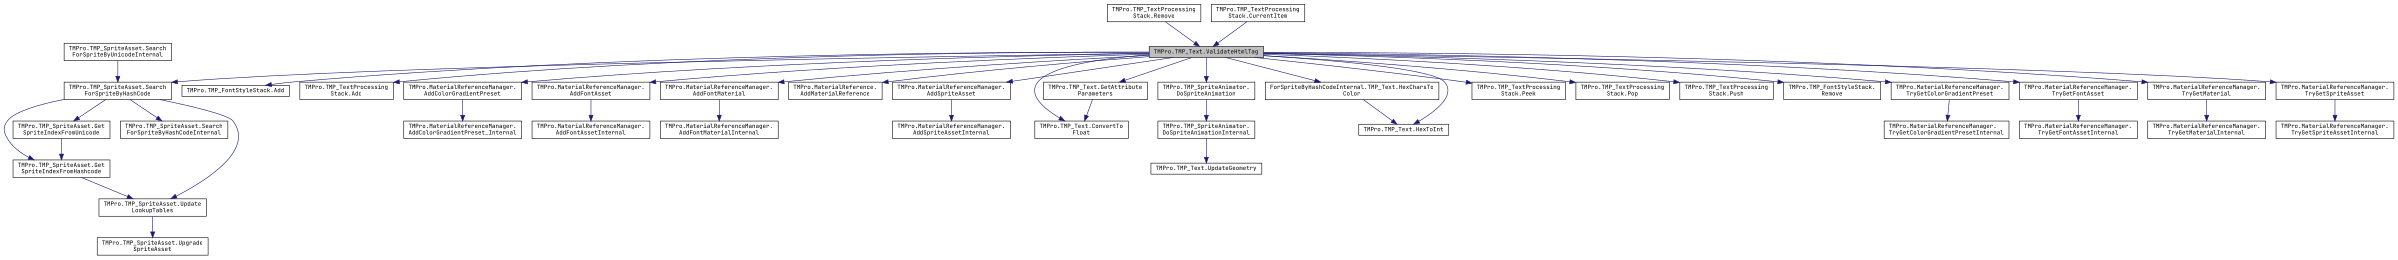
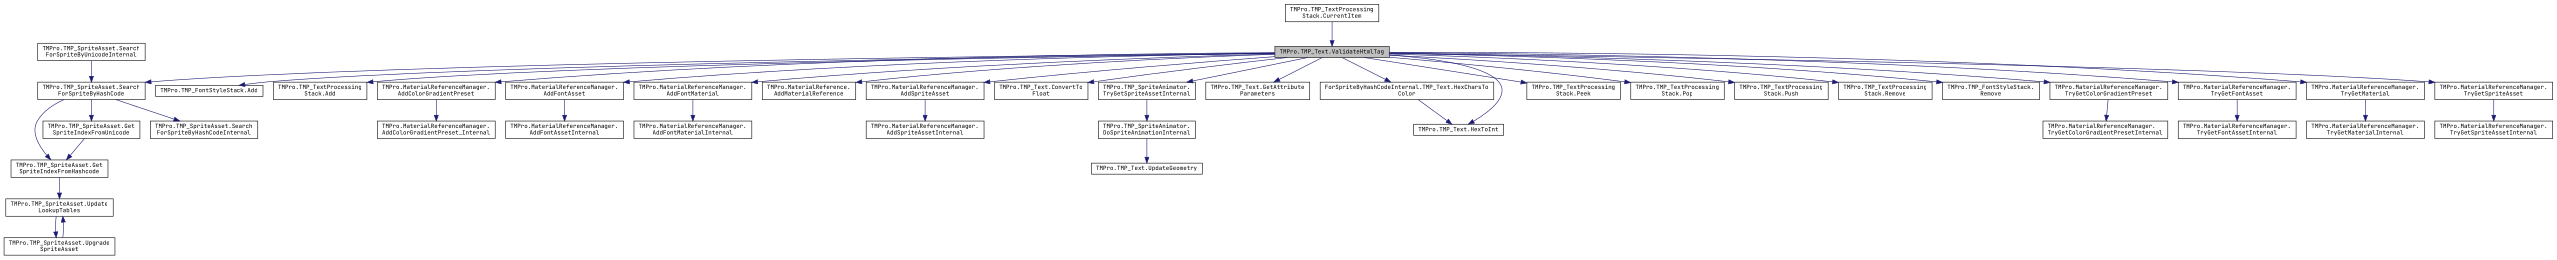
(1180, 32) -> (1611, 64)
(1206, 91) -> (1147, 91)
(1090, 108) -> none
(238, 135) -> (63, 230)
